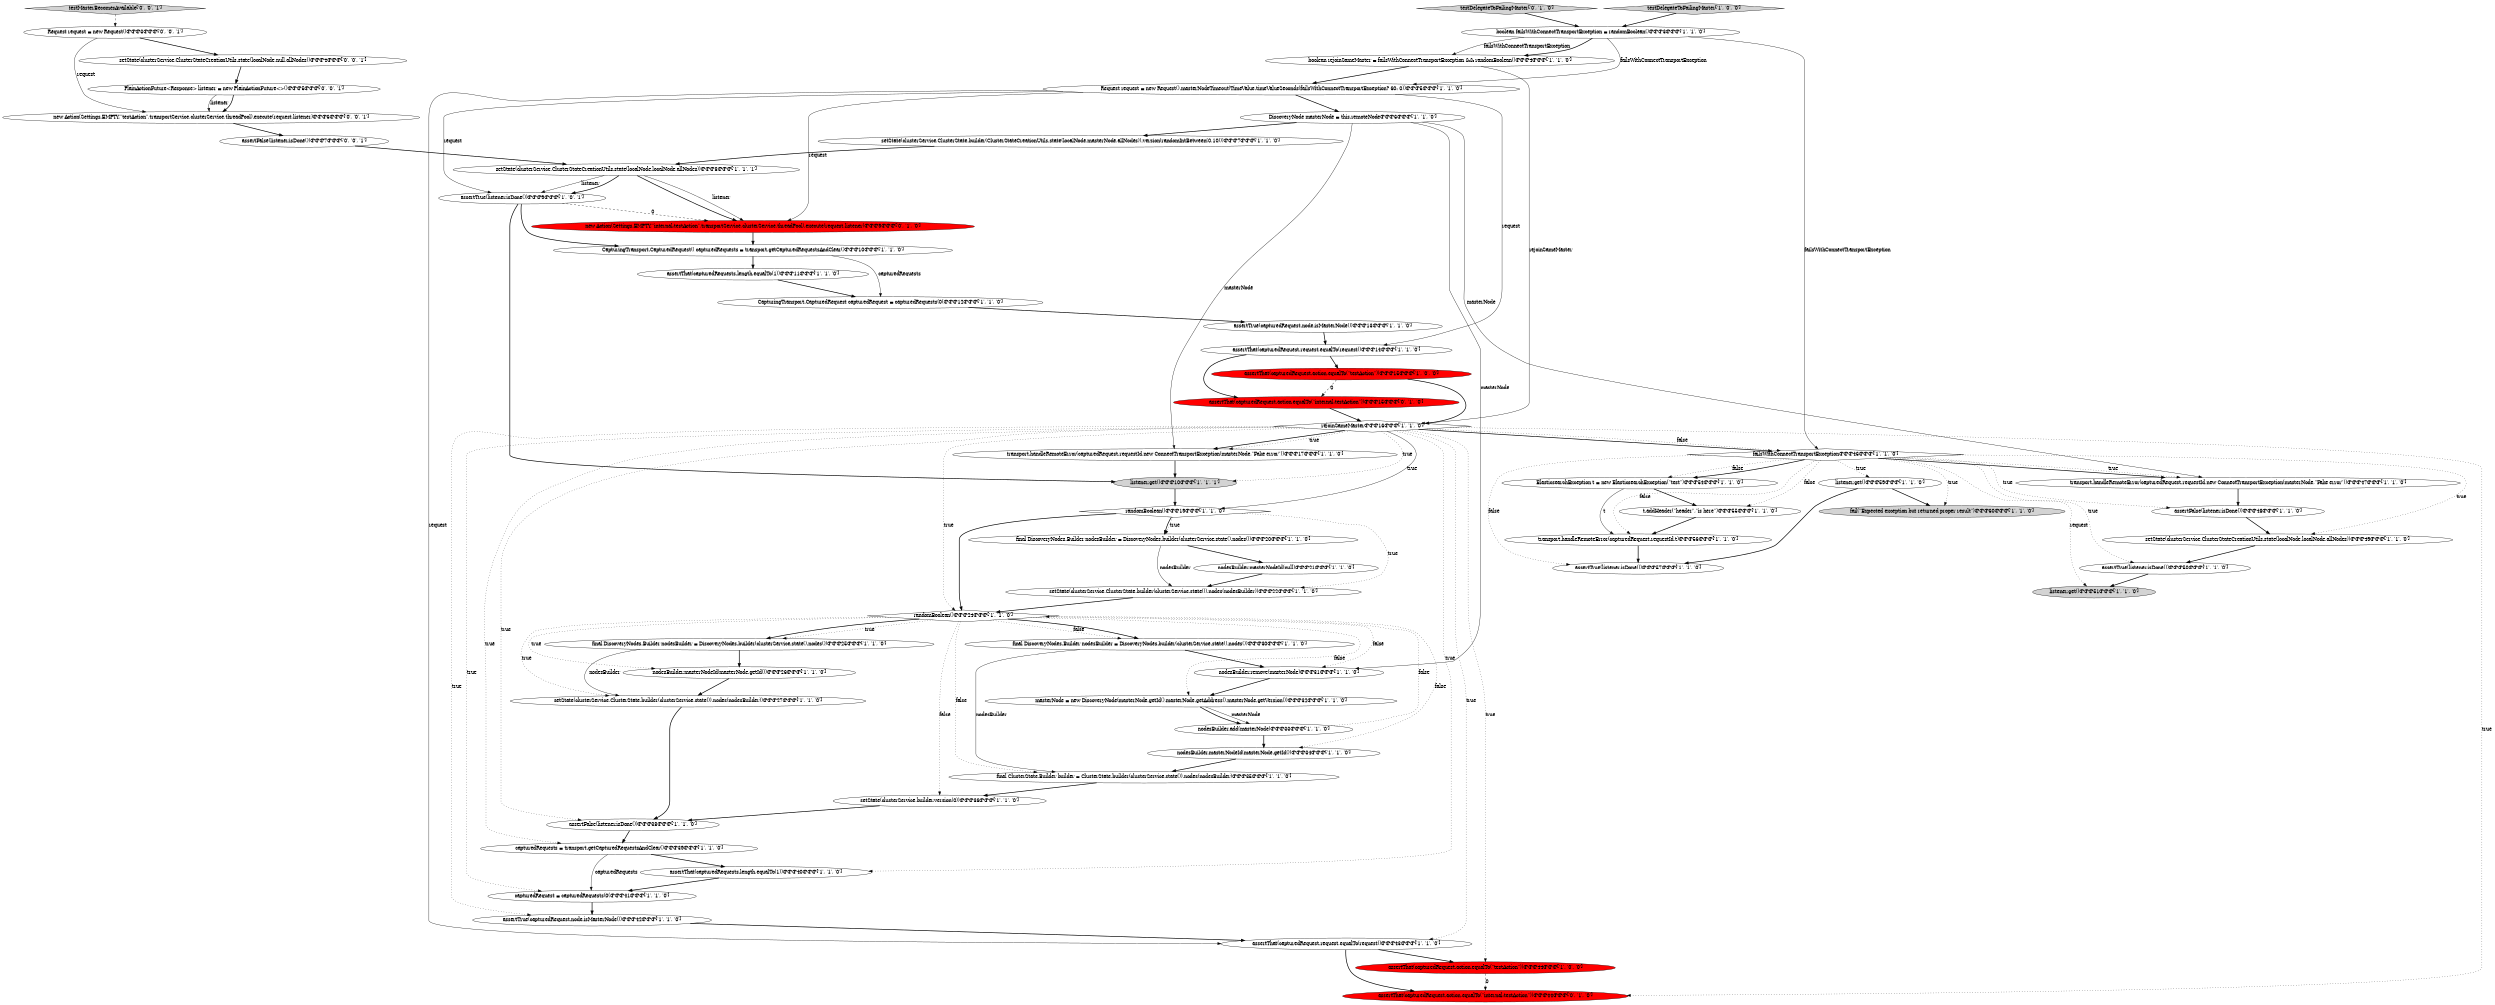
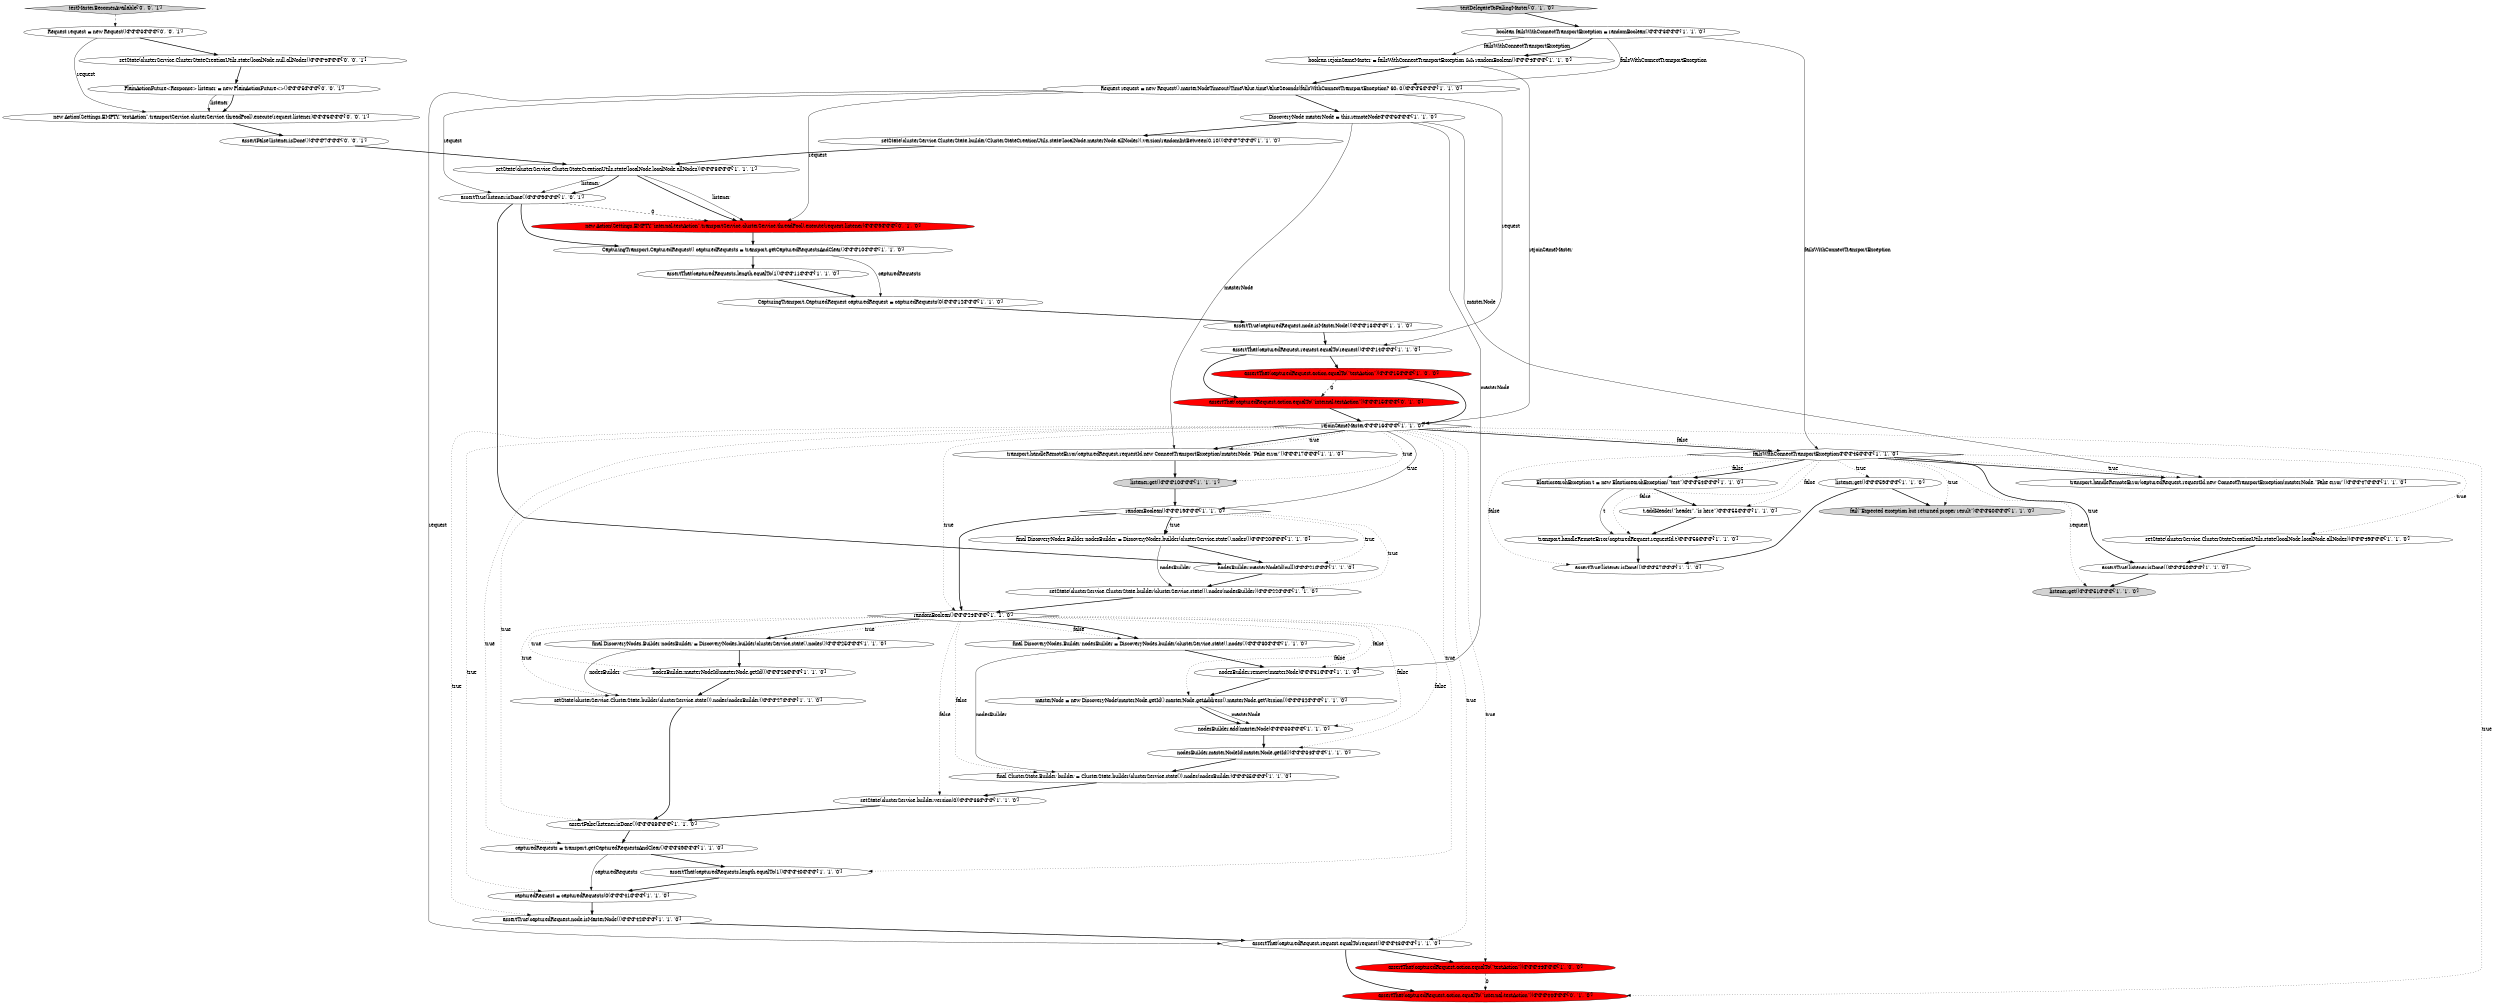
(1694, 8) -> none
(684, 470) -> (707, 532)
(2014, 497) -> (2014, 497)
(2238, 511) -> none
none -> (1320, 523)
(1380, 627) -> (1380, 631)
